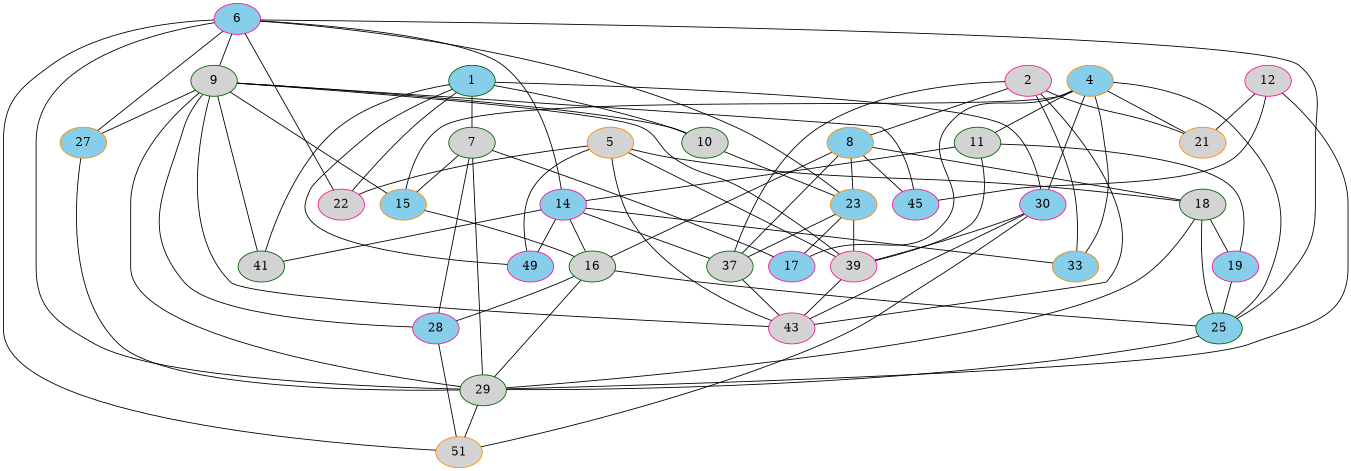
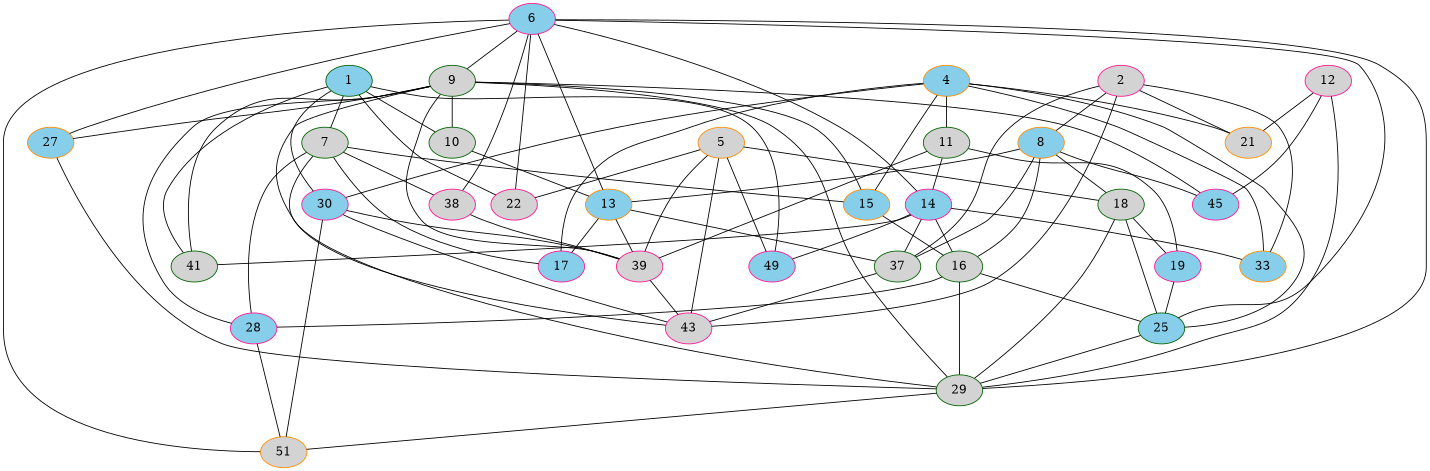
none -> (452, 205)
(854, 205) -> (609, 205)
